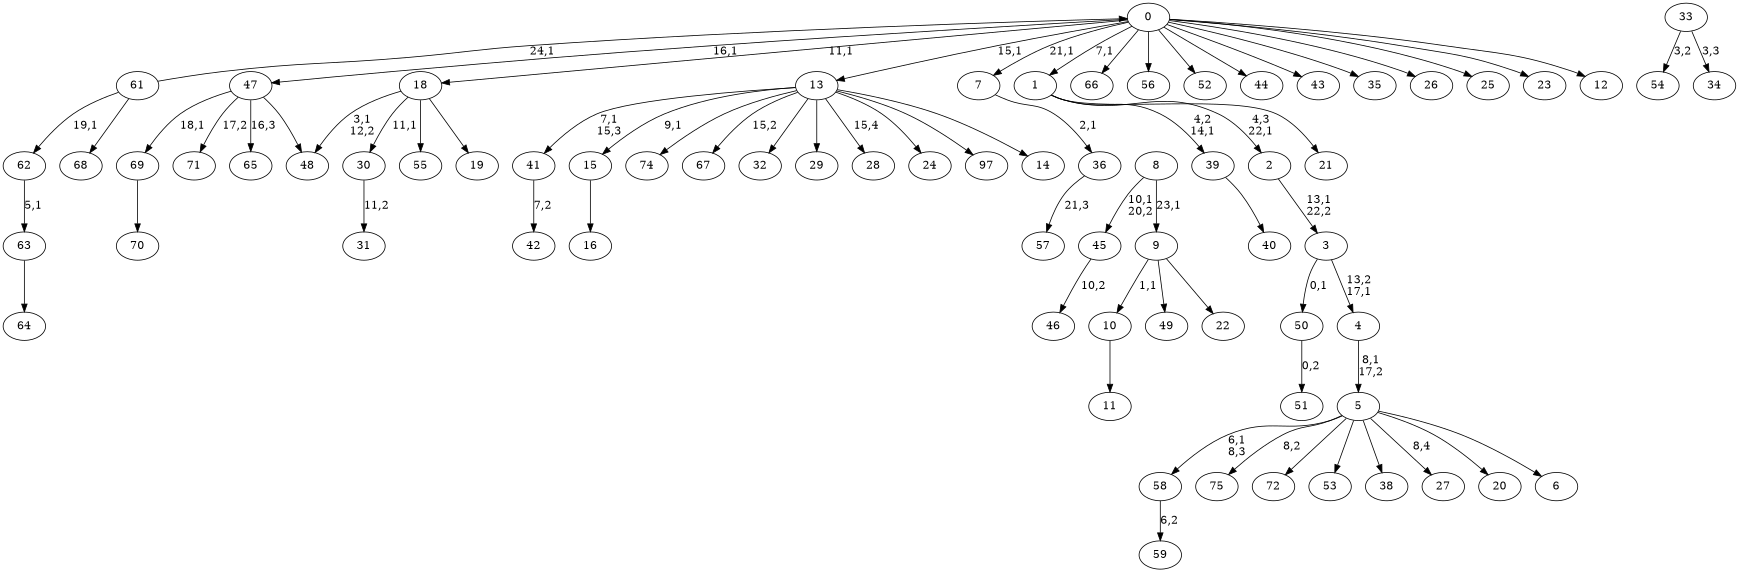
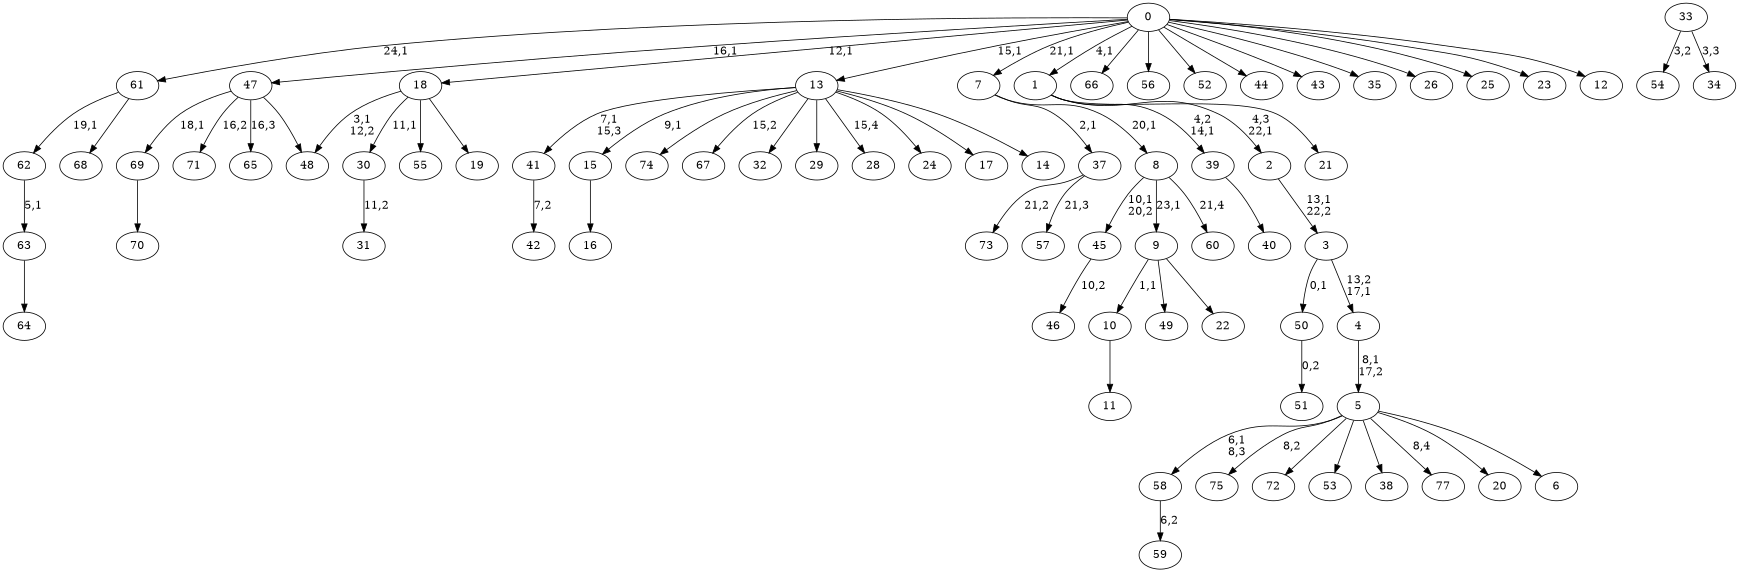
(638, 39) -> (645, 28)
(841, 51) -> (841, 51)
(1105, 51) -> (1105, 51)
none -> (1062, 105)
(235, 126) -> (235, 126)
(987, 166) -> (987, 166)
(1100, 166) -> (1100, 166)
none -> (987, 246)
none -> (1213, 246)
(1443, 487) -> (1443, 487)
